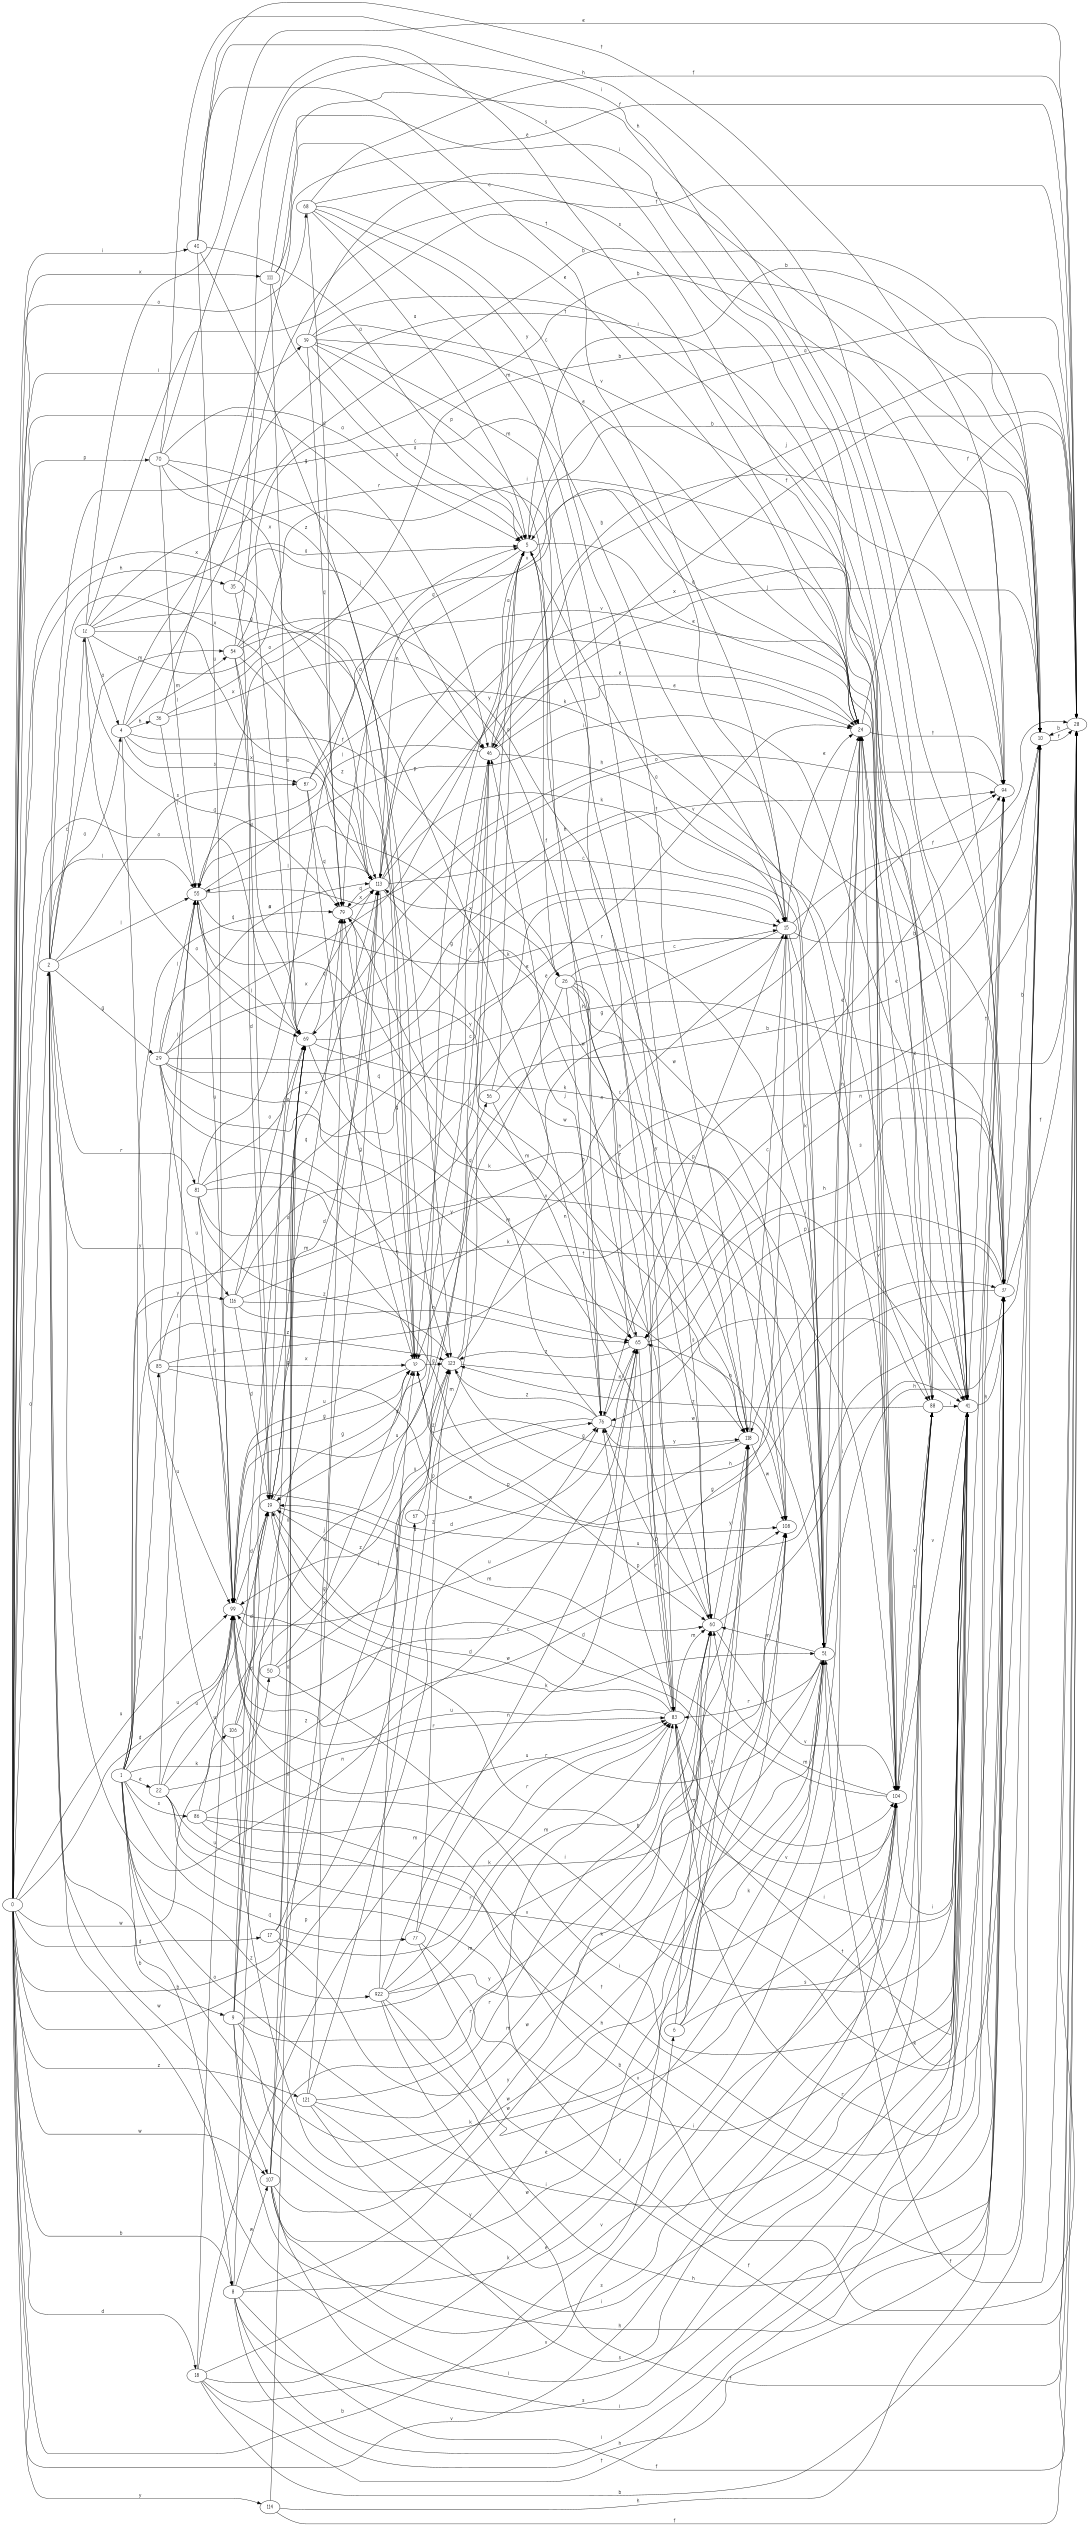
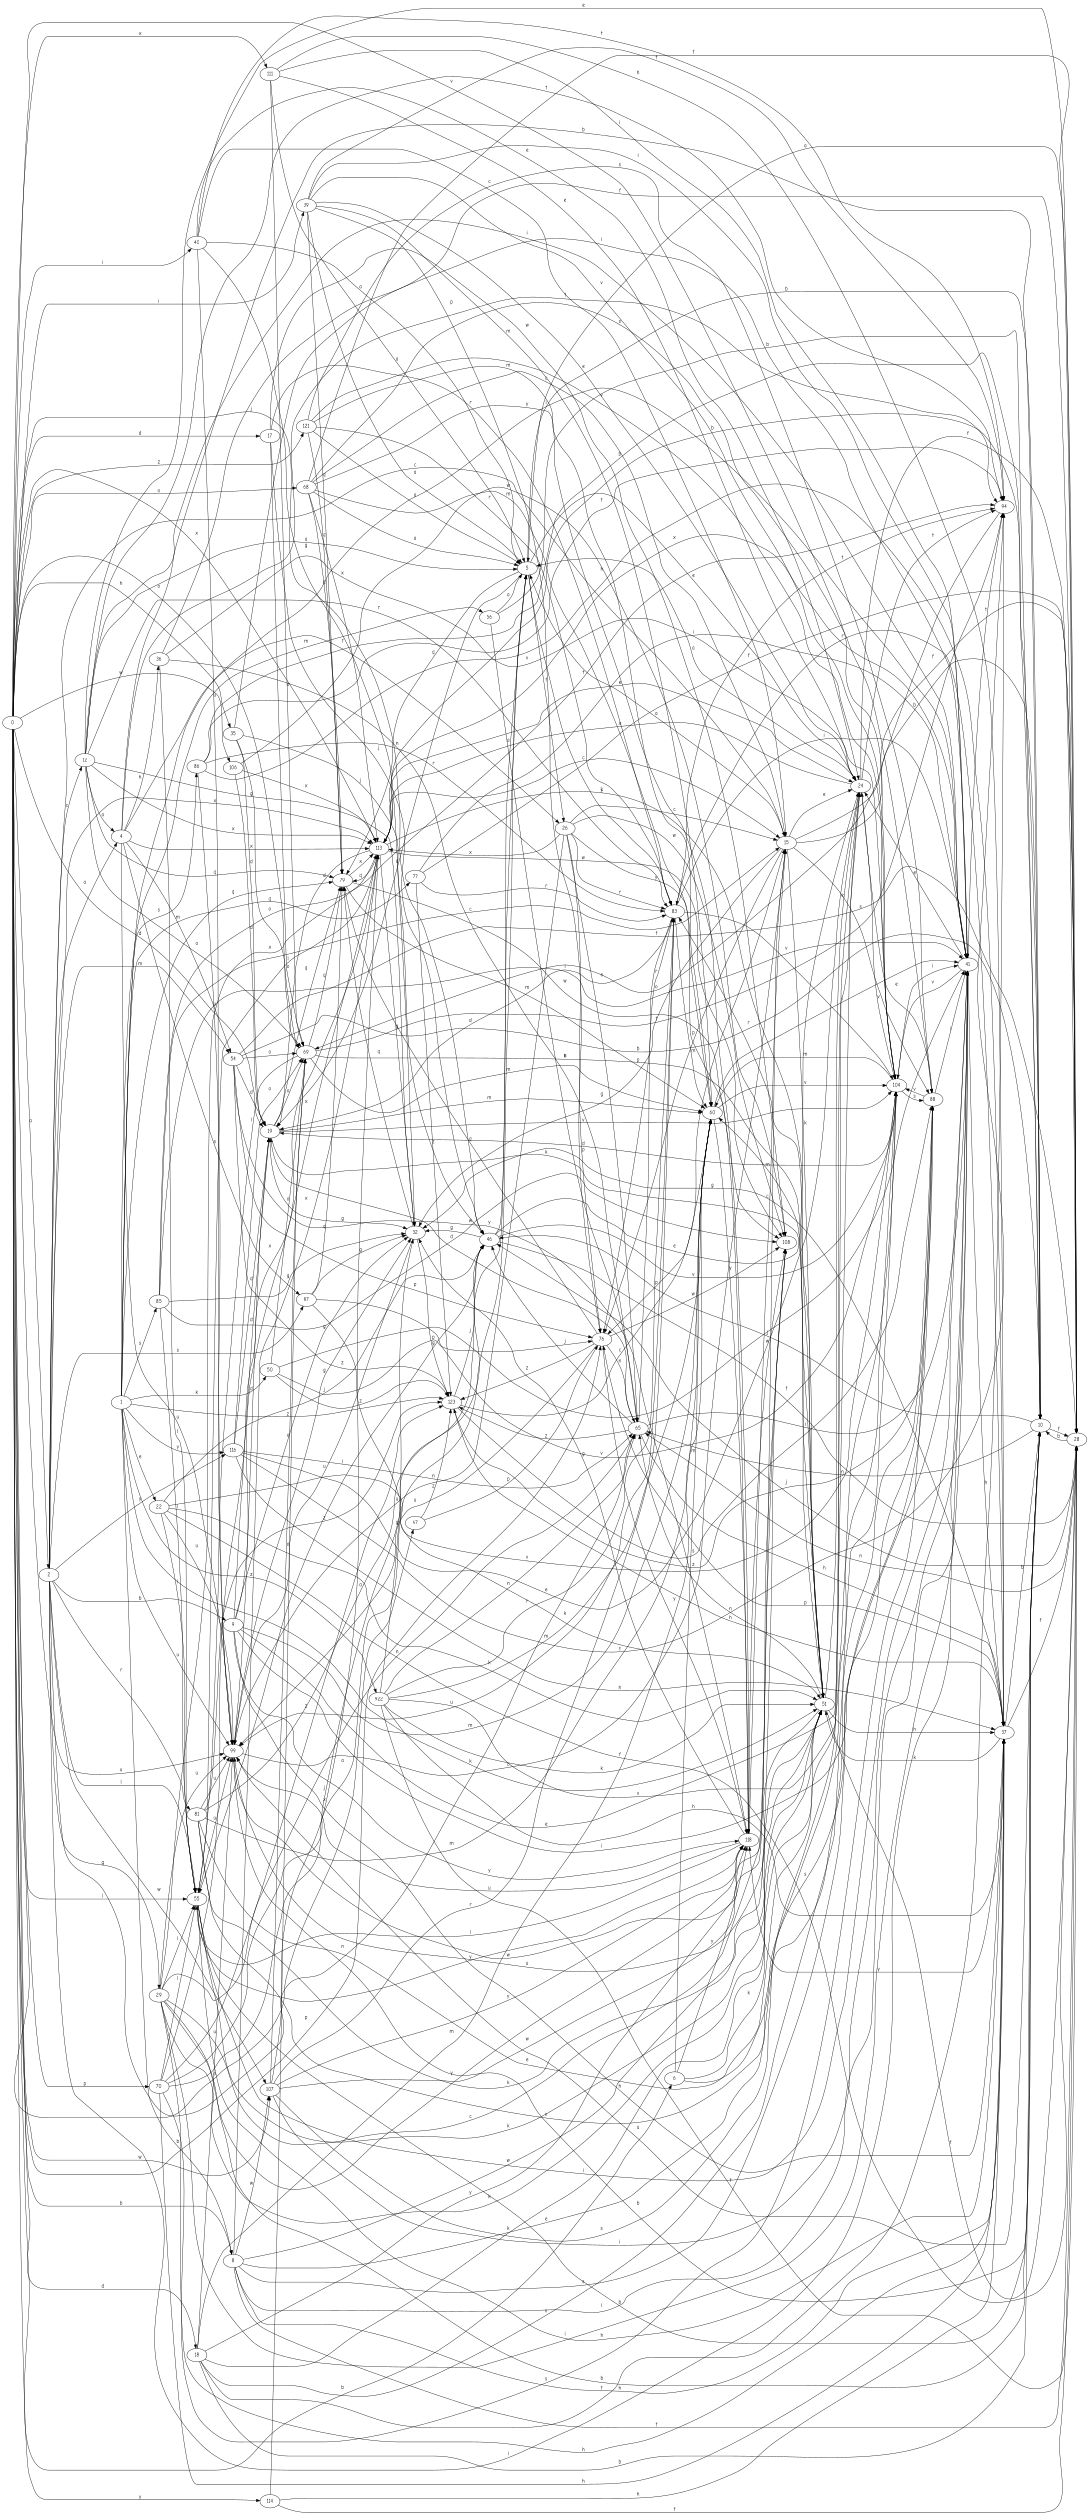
none -> (356, 672)
(565, 830) -> (565, 2334)
(374, 1661) -> none
(416, 1852) -> (603, 1802)
